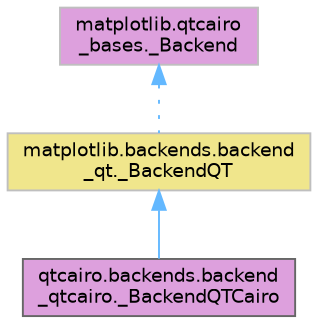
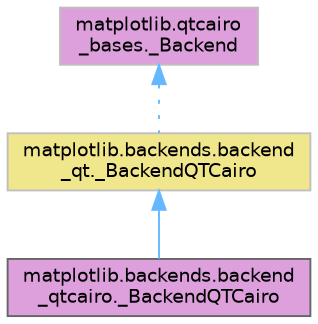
(159, 162) -> (159, 162)
(159, 288) -> (159, 288)
